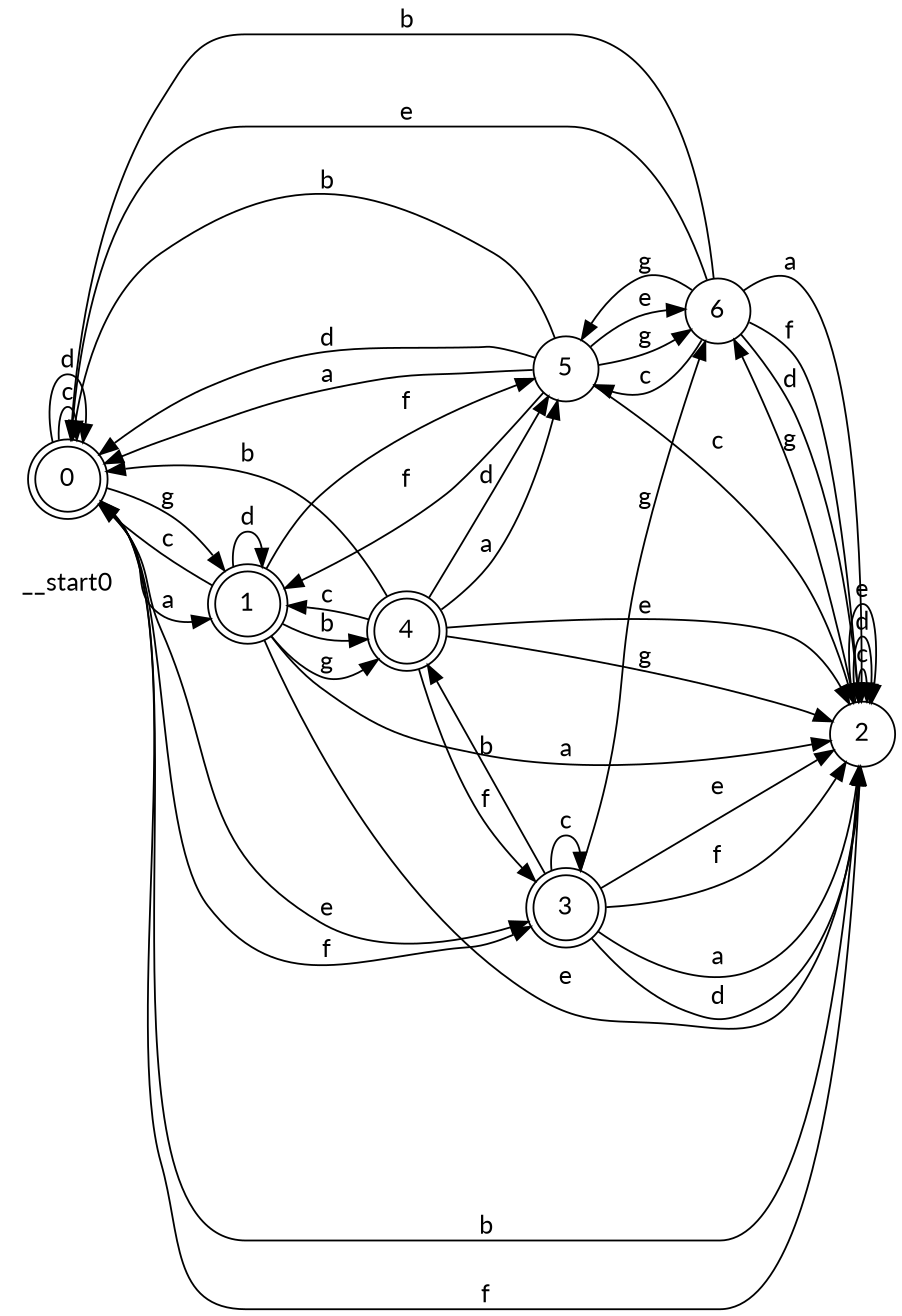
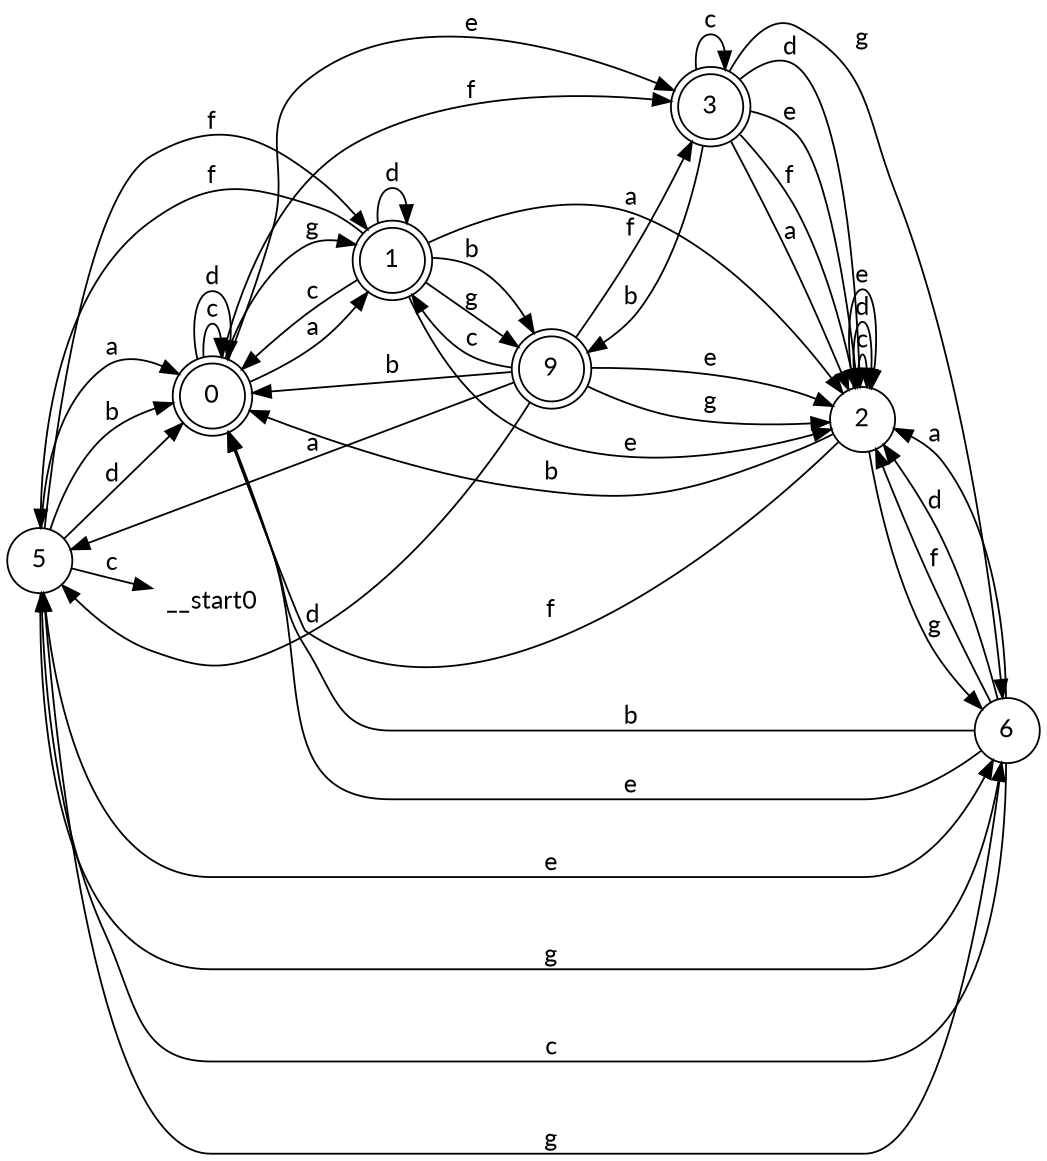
(749, 513) -> (103, 576)
(407, 631) -> (552, 369)
